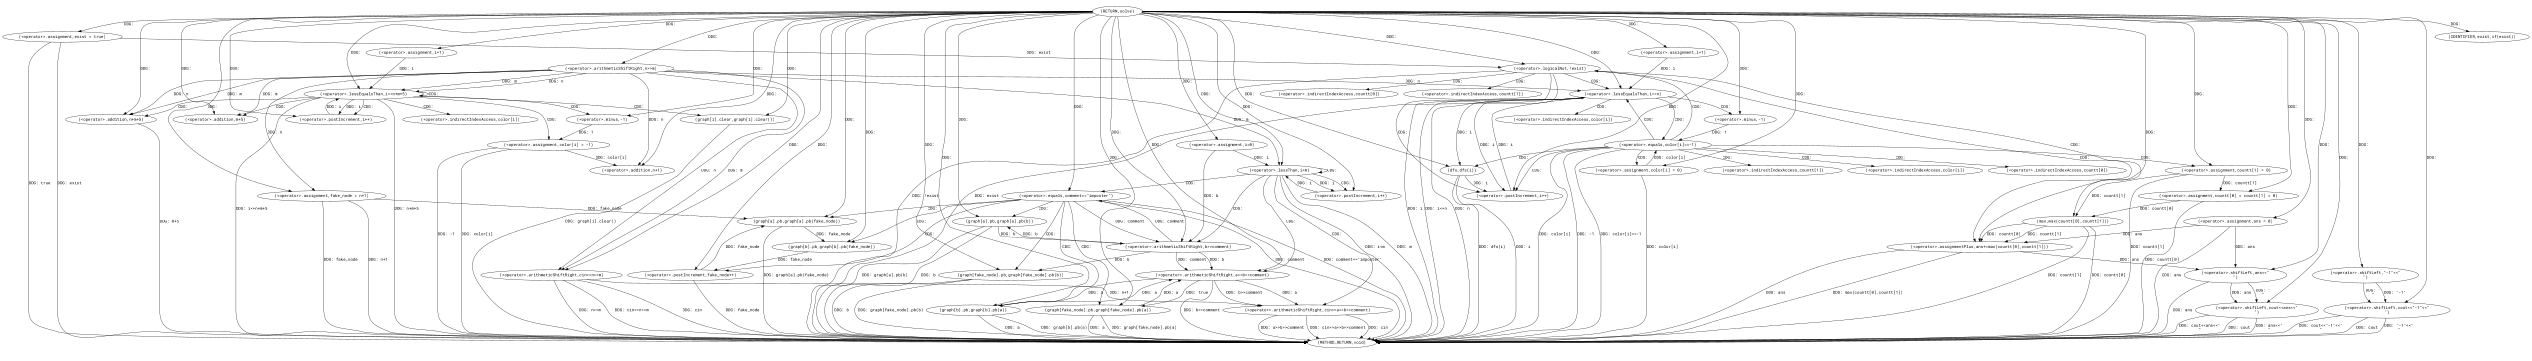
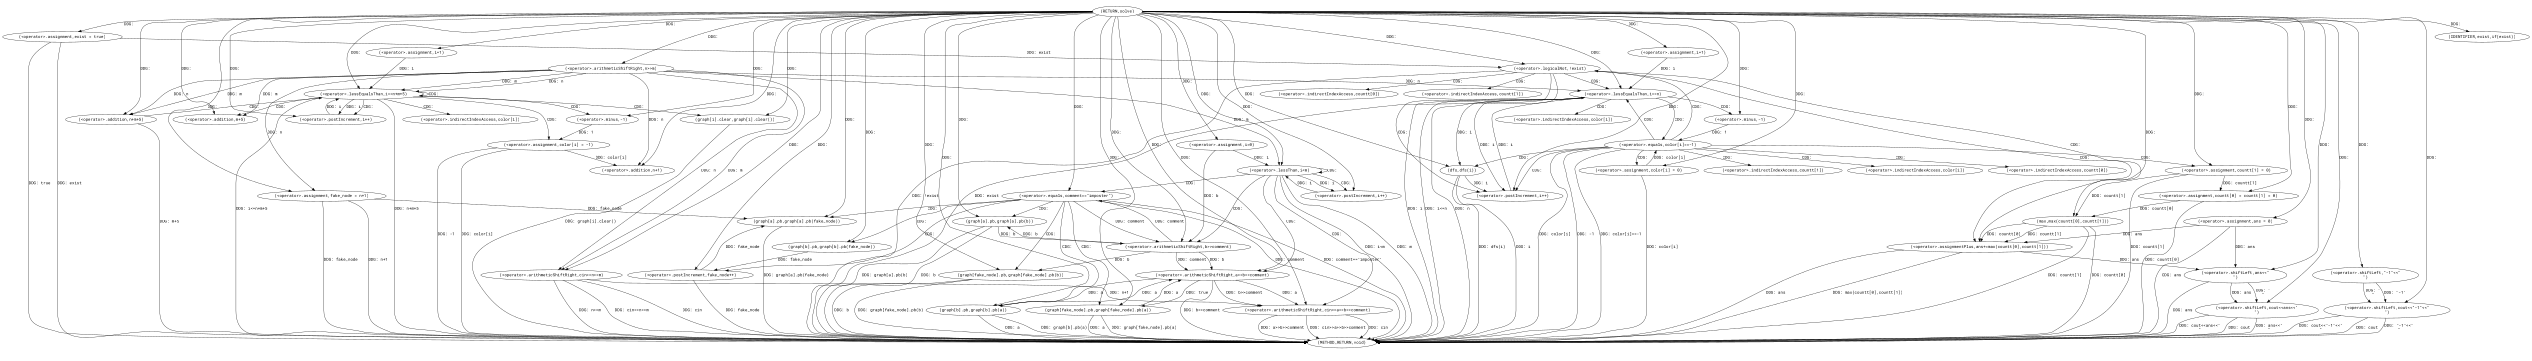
(234, 100) -> (227, 107)
none -> (1192, 170)
(813, 233) -> none
